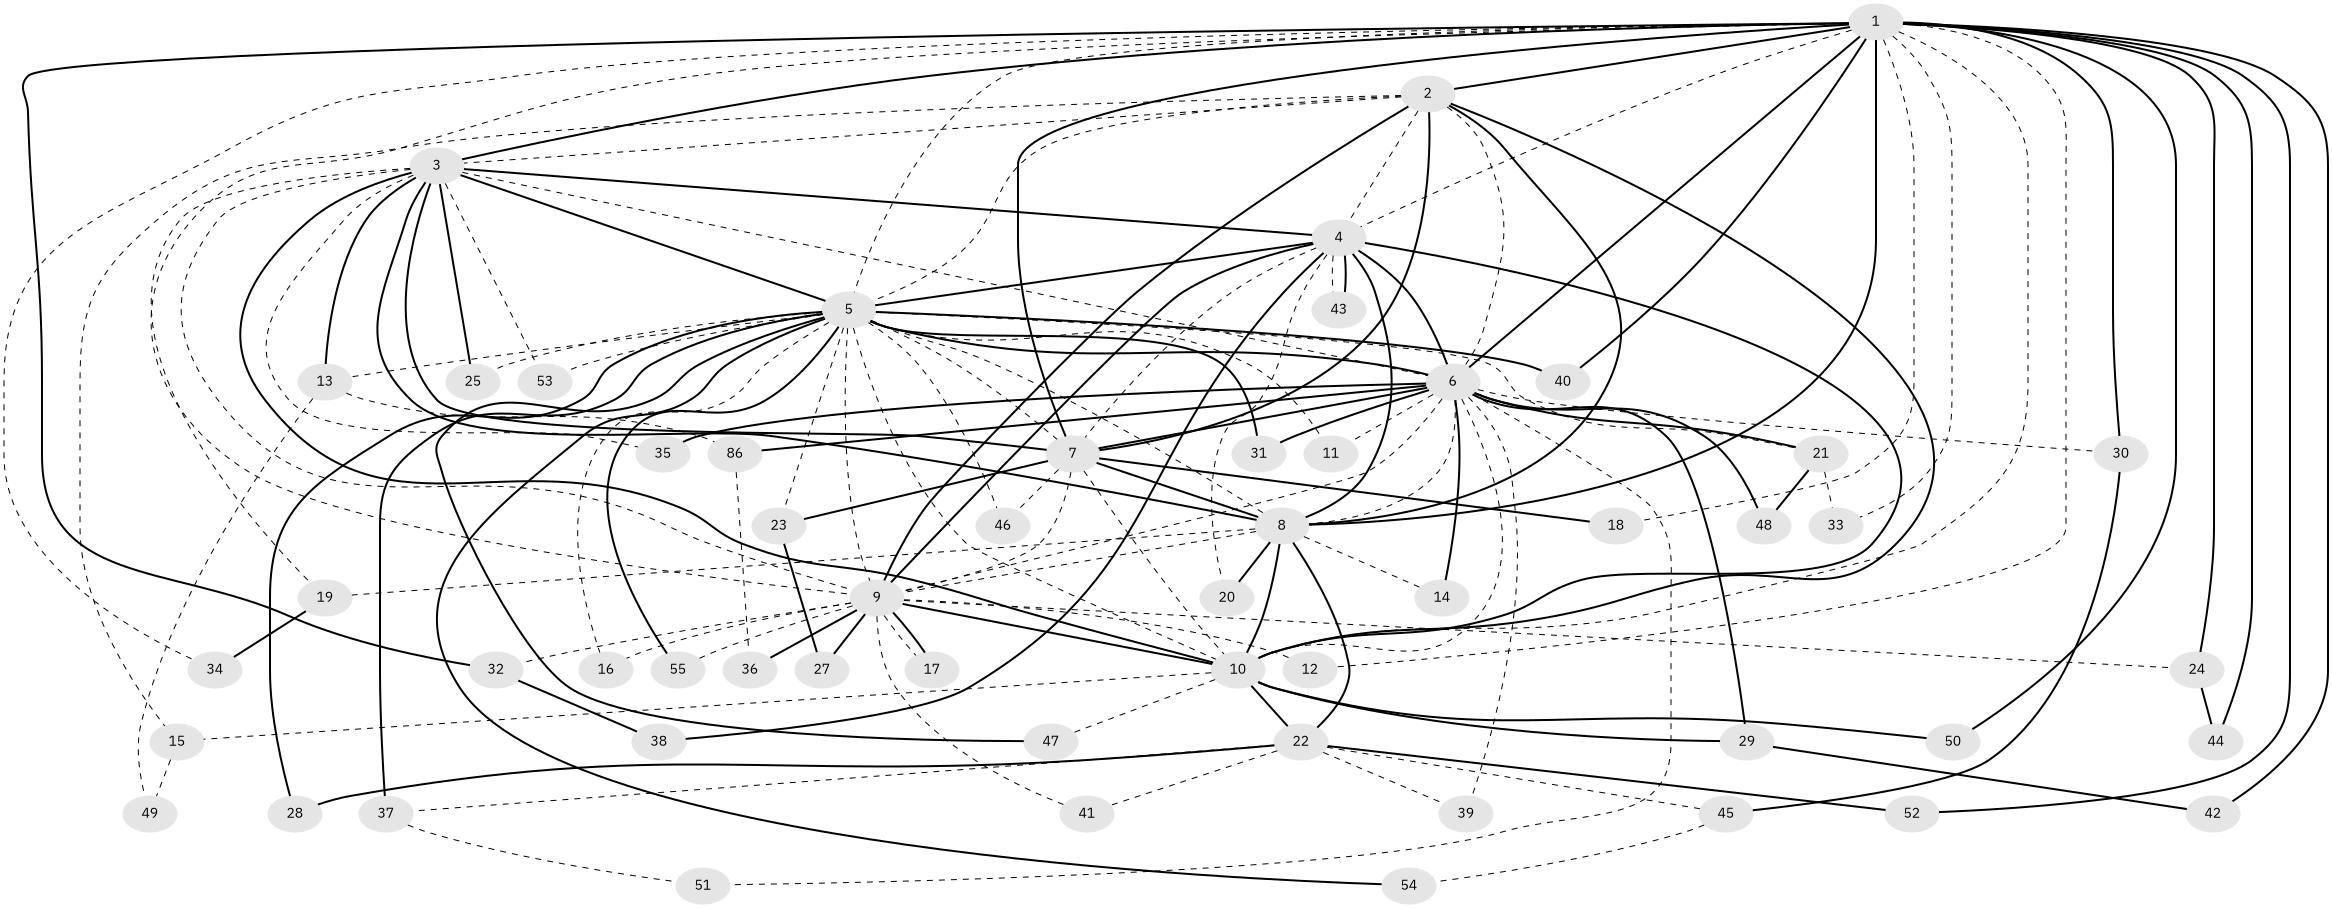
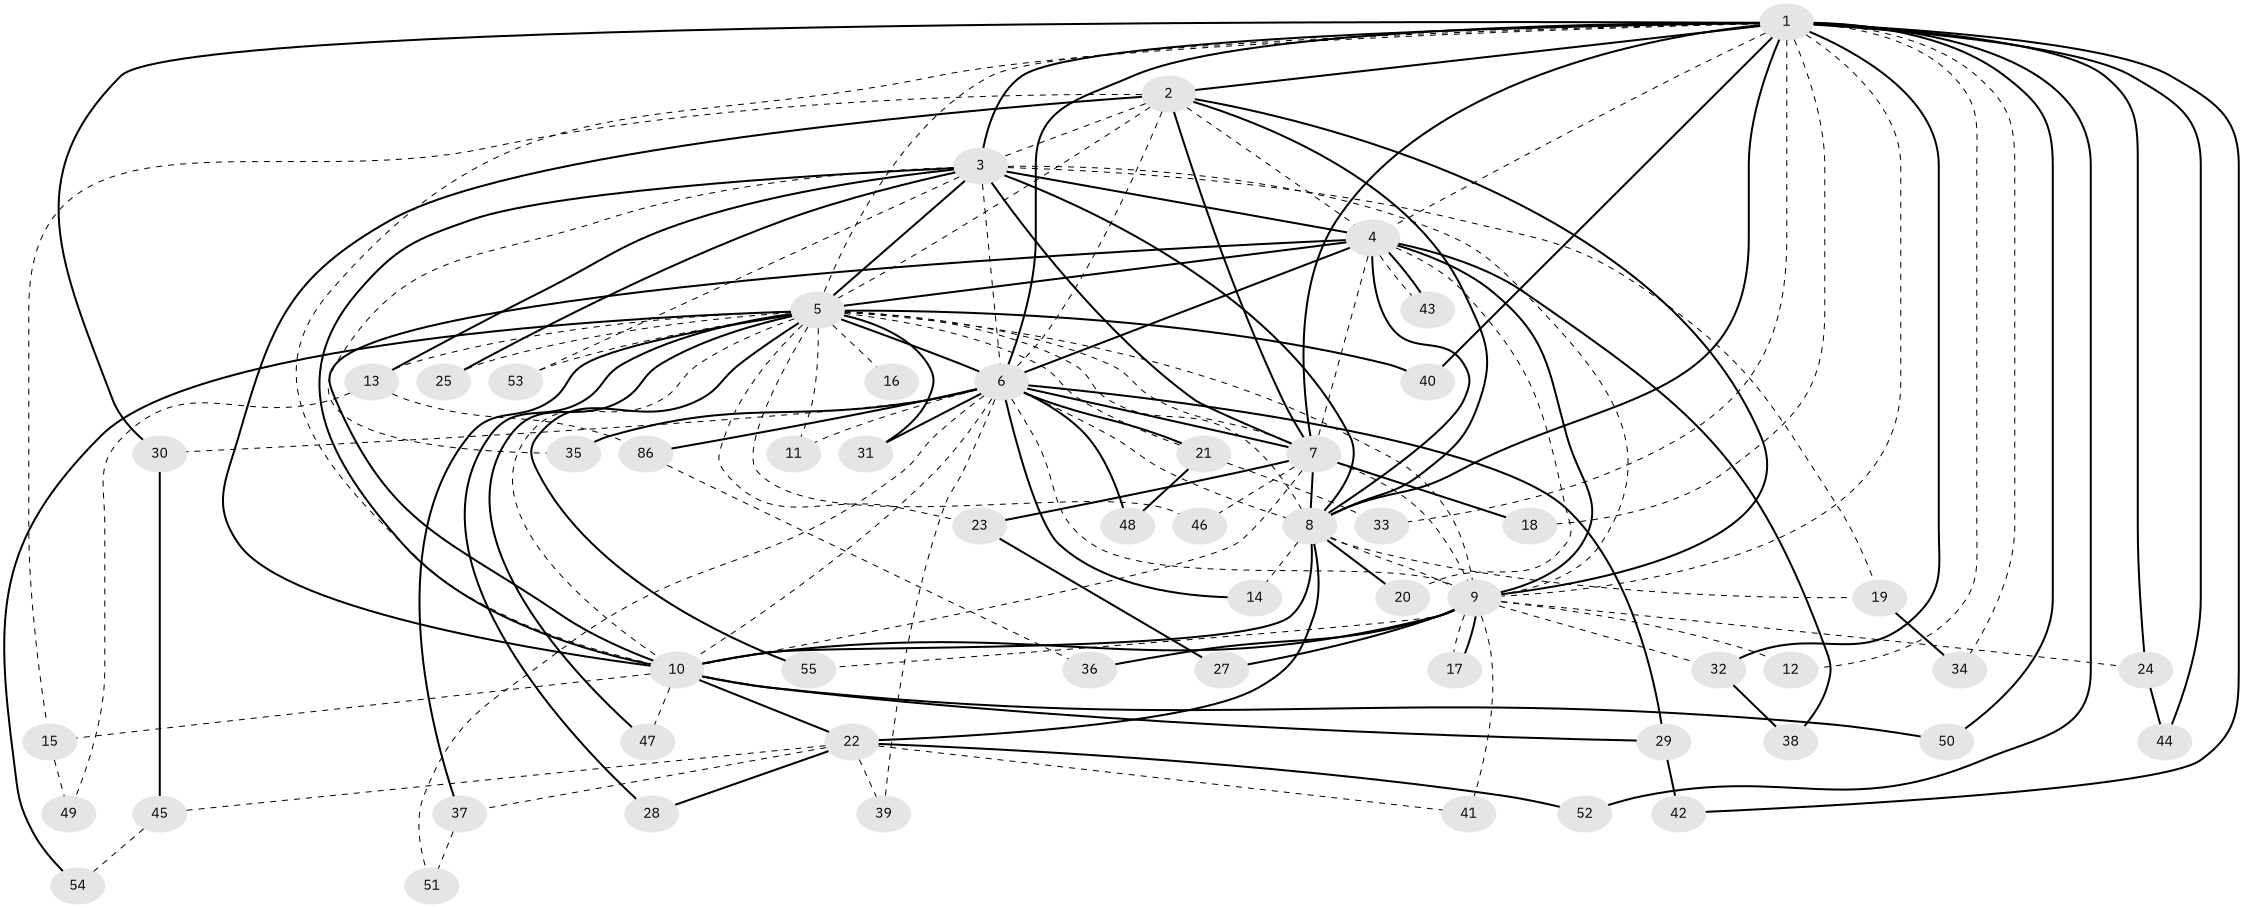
(704, 634) -> none
